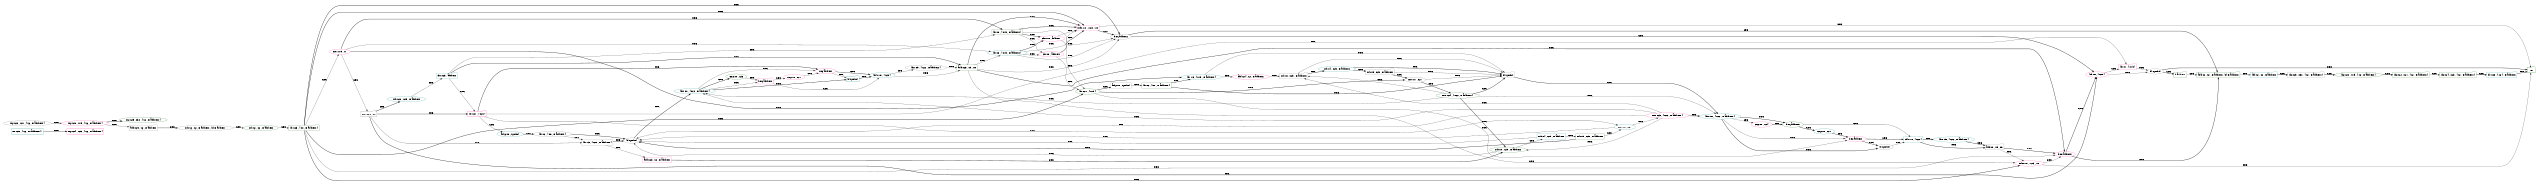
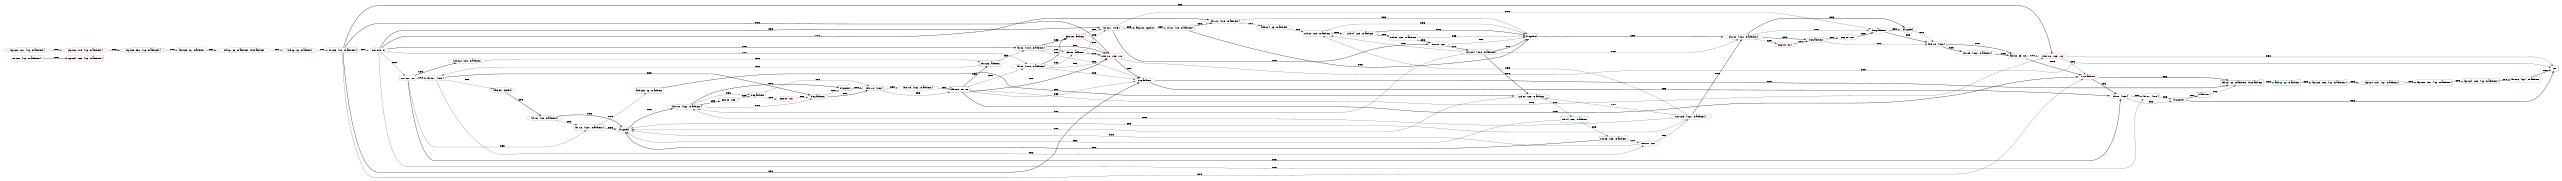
(1308, 42) -> (1243, 168)
(704, 58) -> (974, 77)
(2111, 71) -> (2136, 96)
(690, 120) -> (735, 30)
(116, 126) -> (171, 50)
